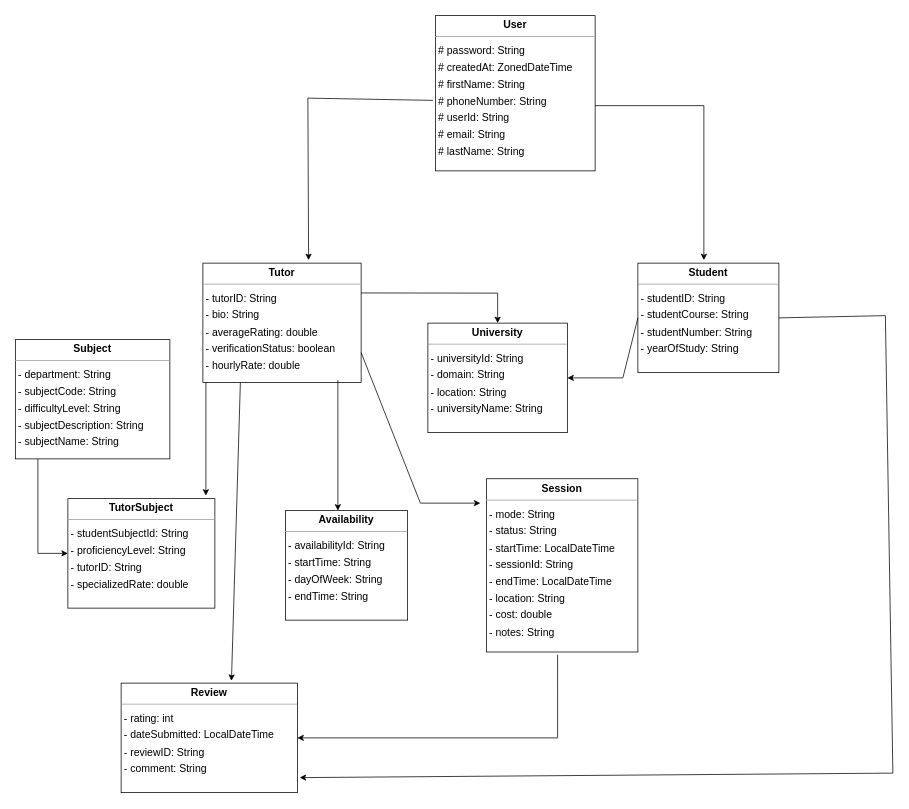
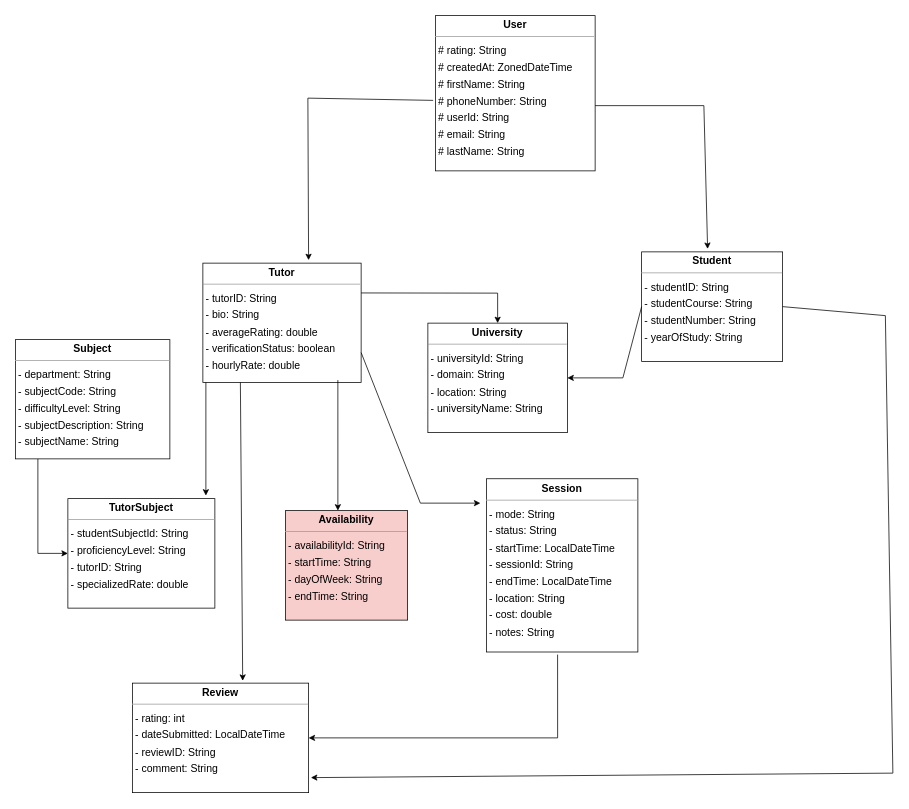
(506, 66) -> (506, 66)
(708, 318) -> (712, 306)
(347, 565) -> (347, 565)
(209, 738) -> (221, 738)
